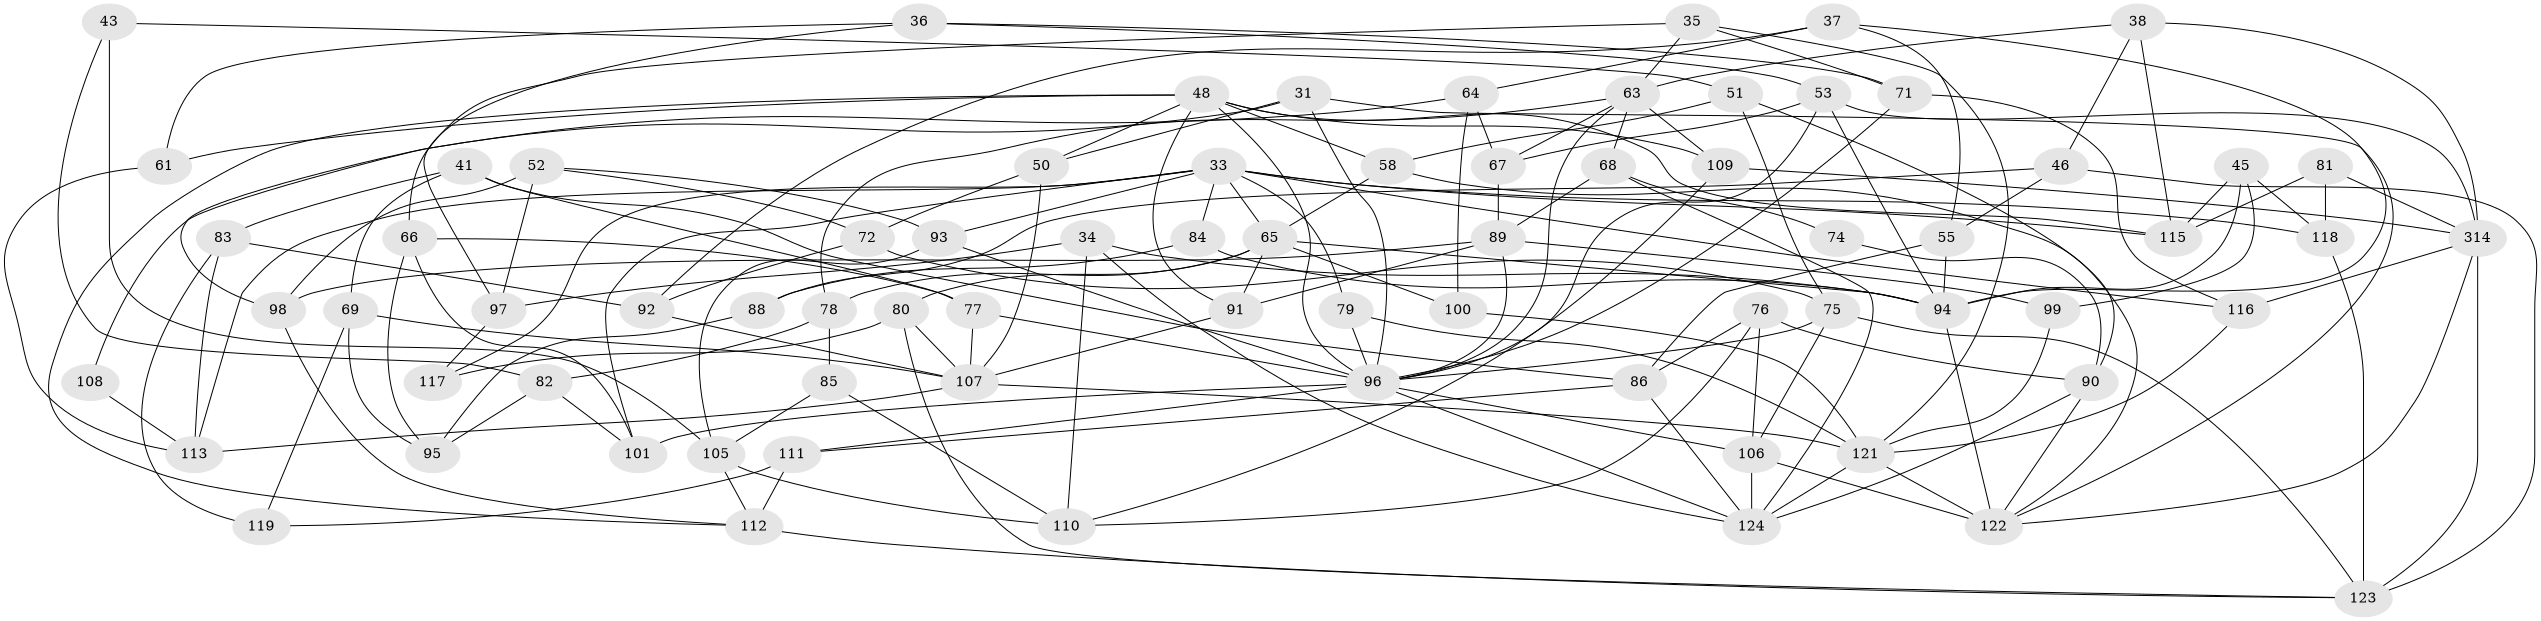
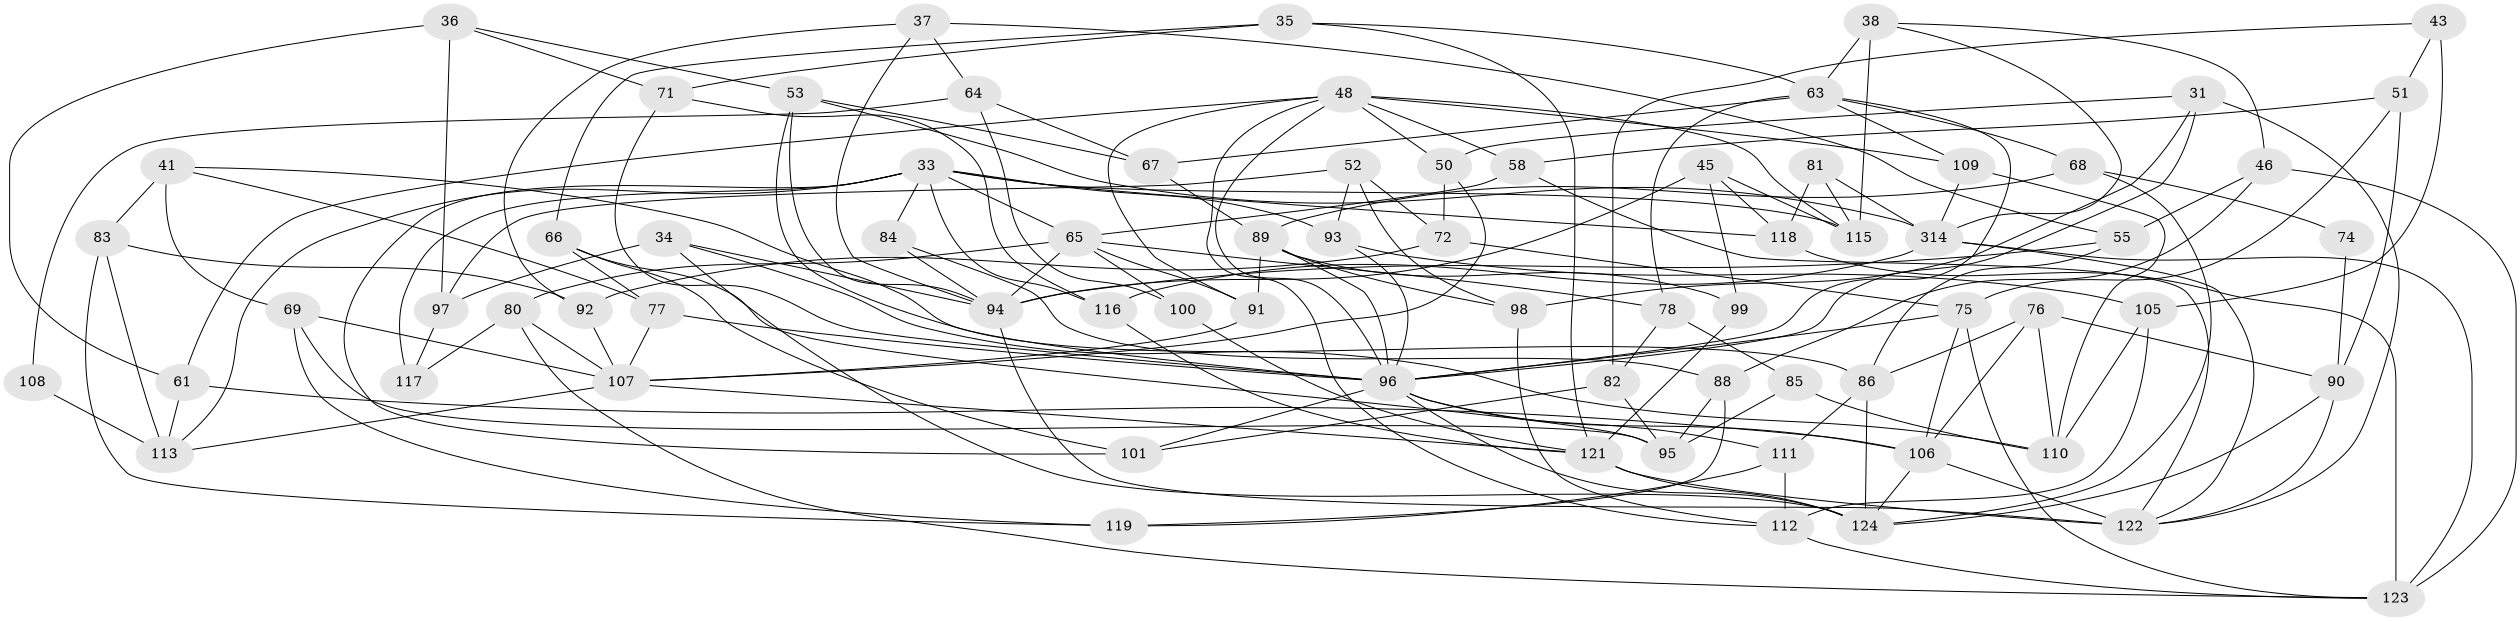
(1346, 310) -> none
none -> (1095, 409)
(754, 430) -> (1742, 413)
none -> (1466, 511)
